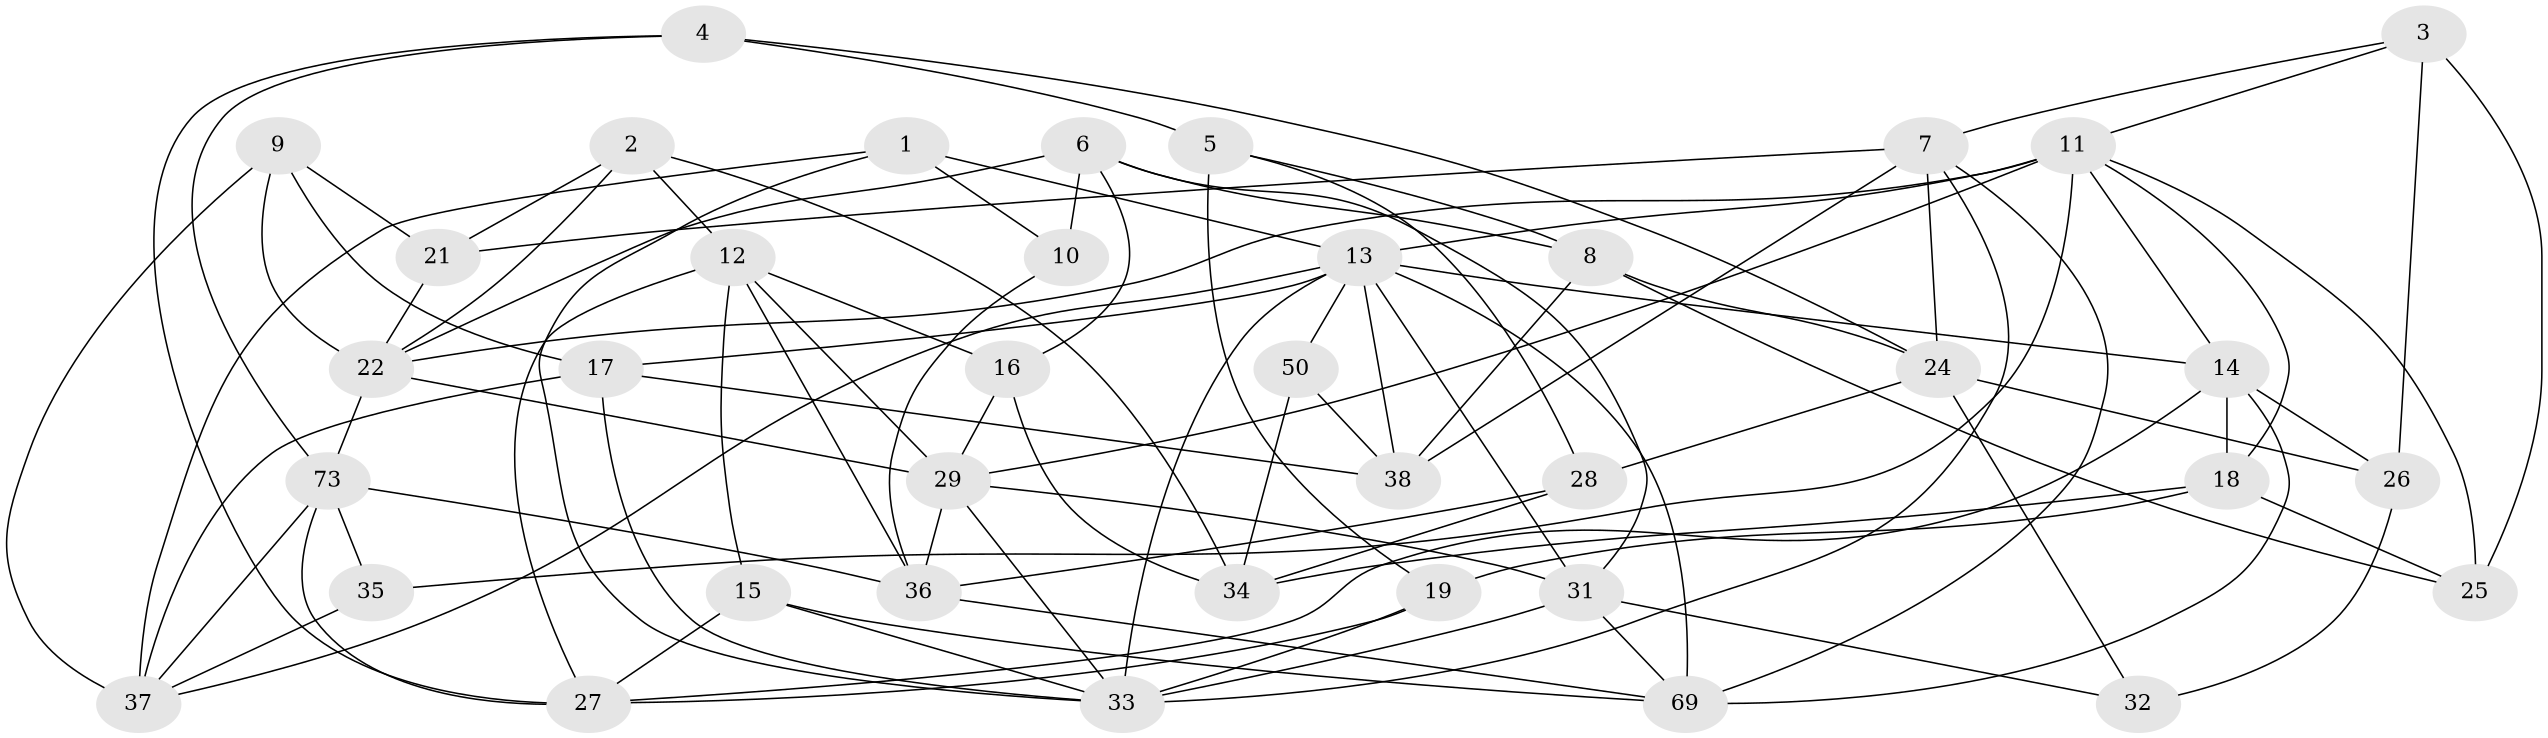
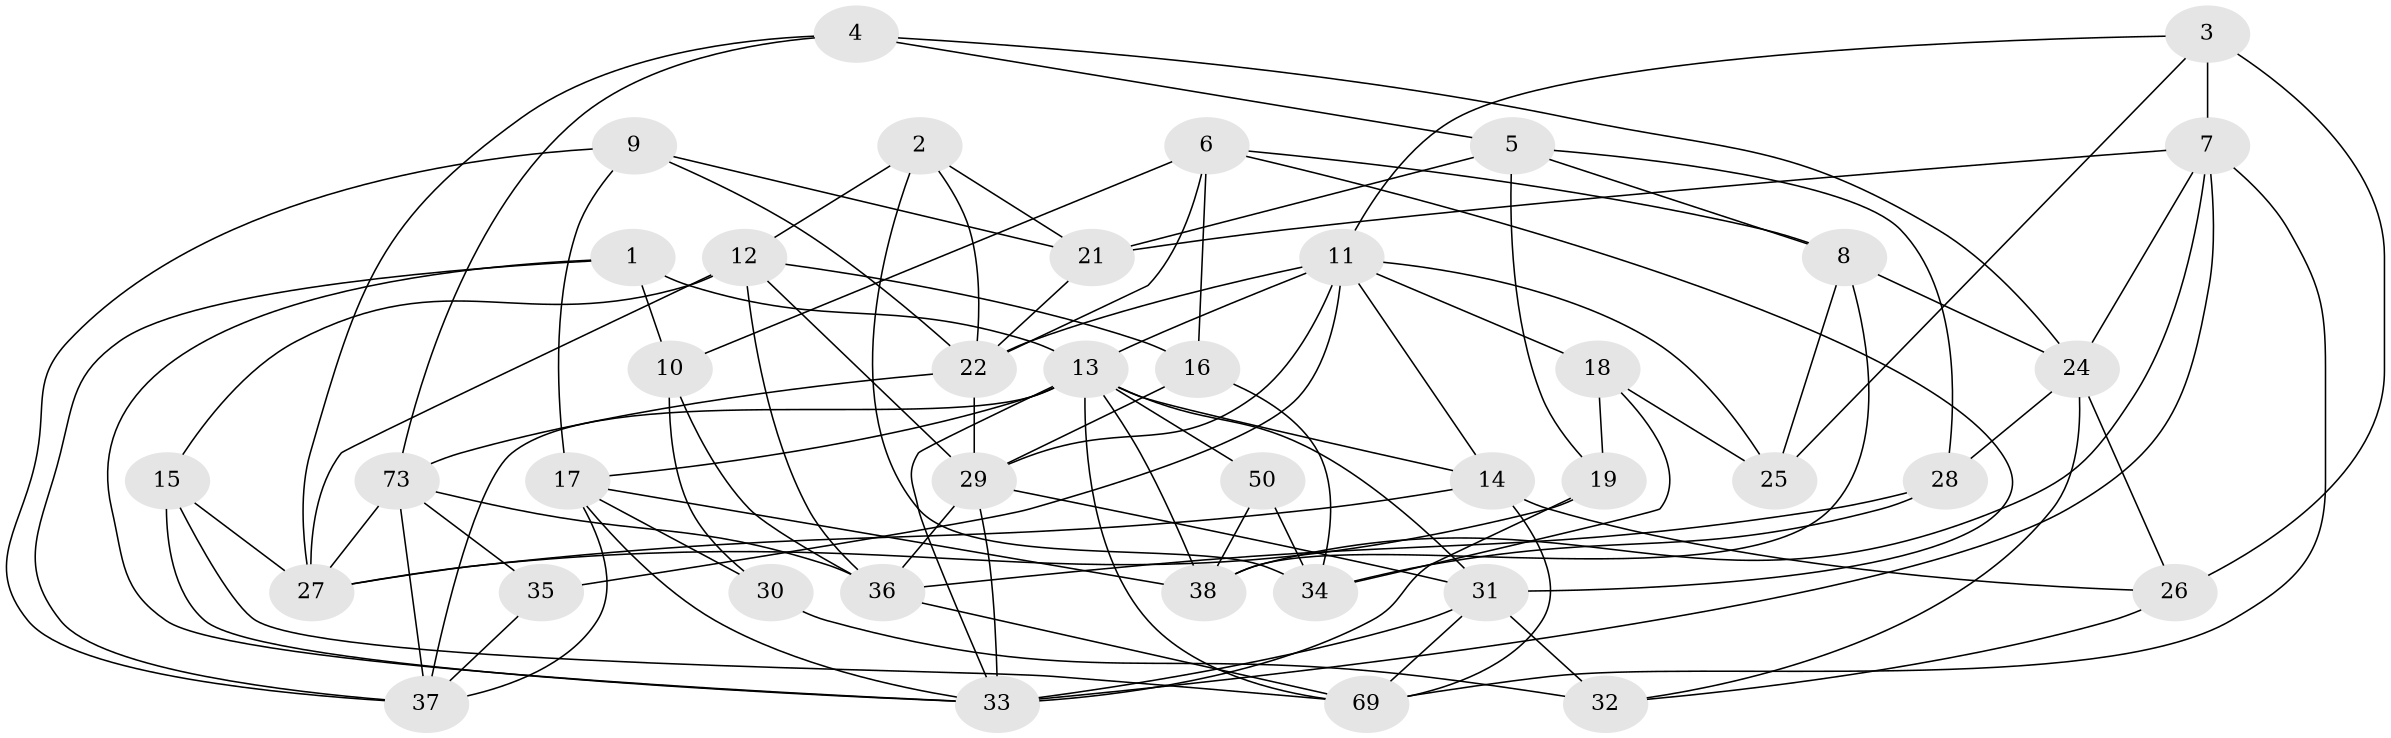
none -> (1302, 202)
(2227, 425) -> none
none -> (771, 593)
